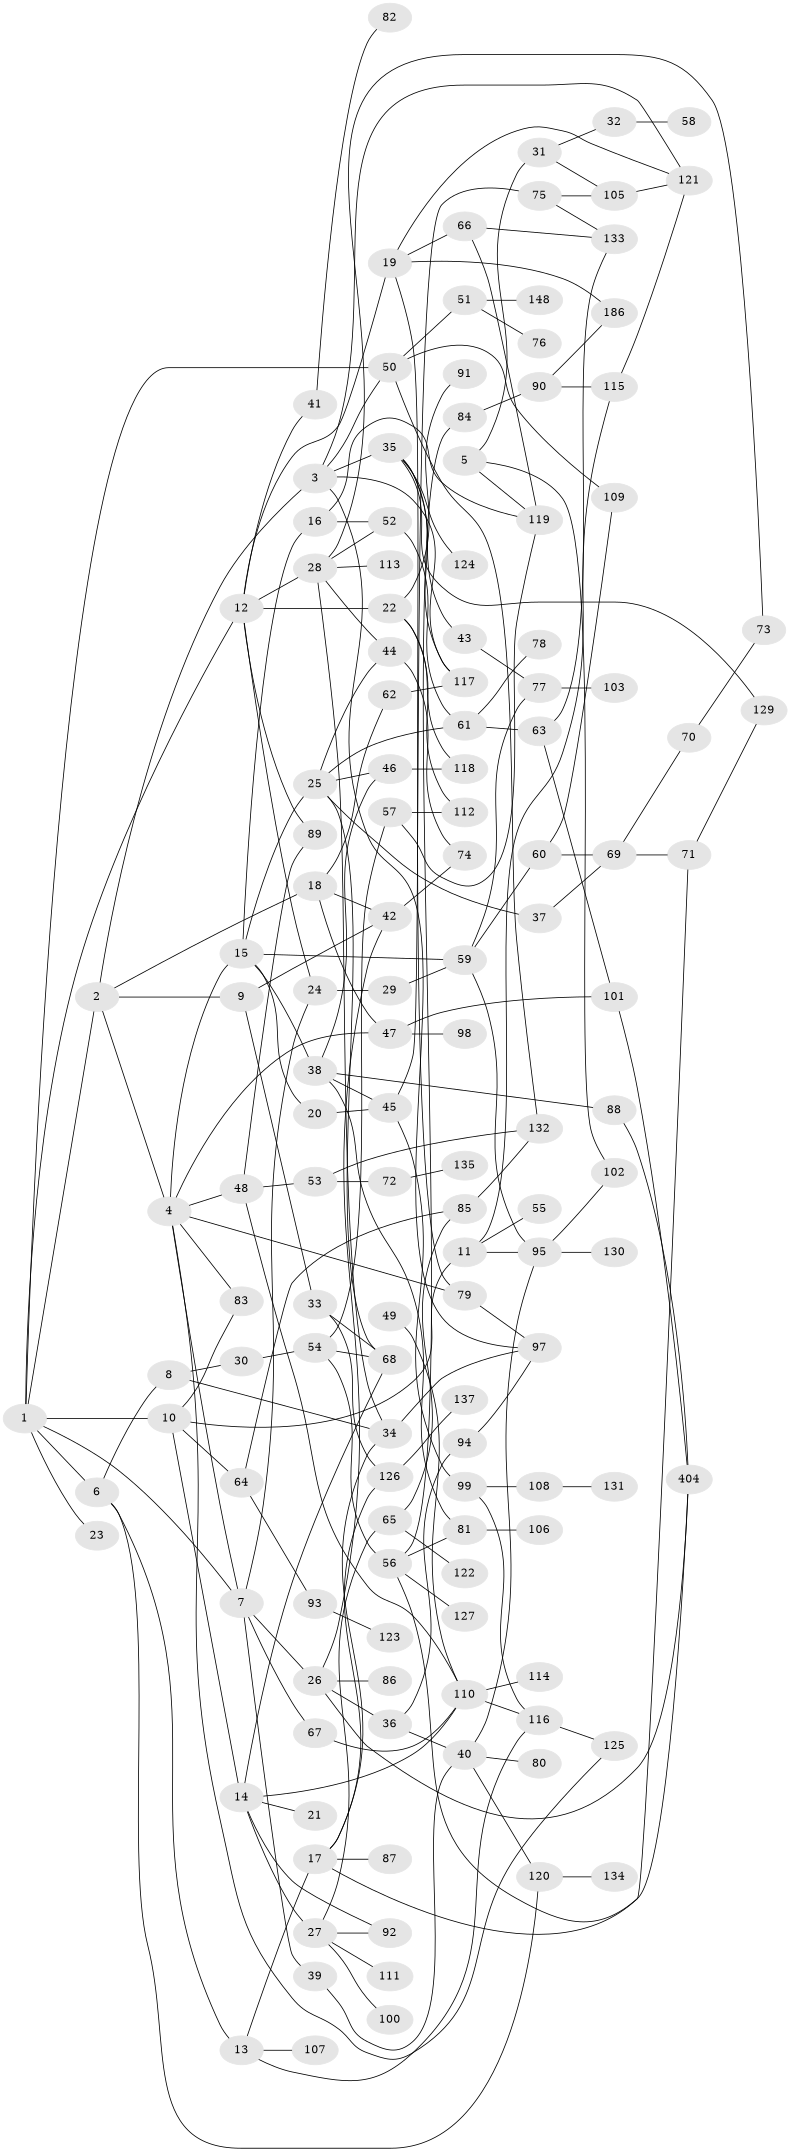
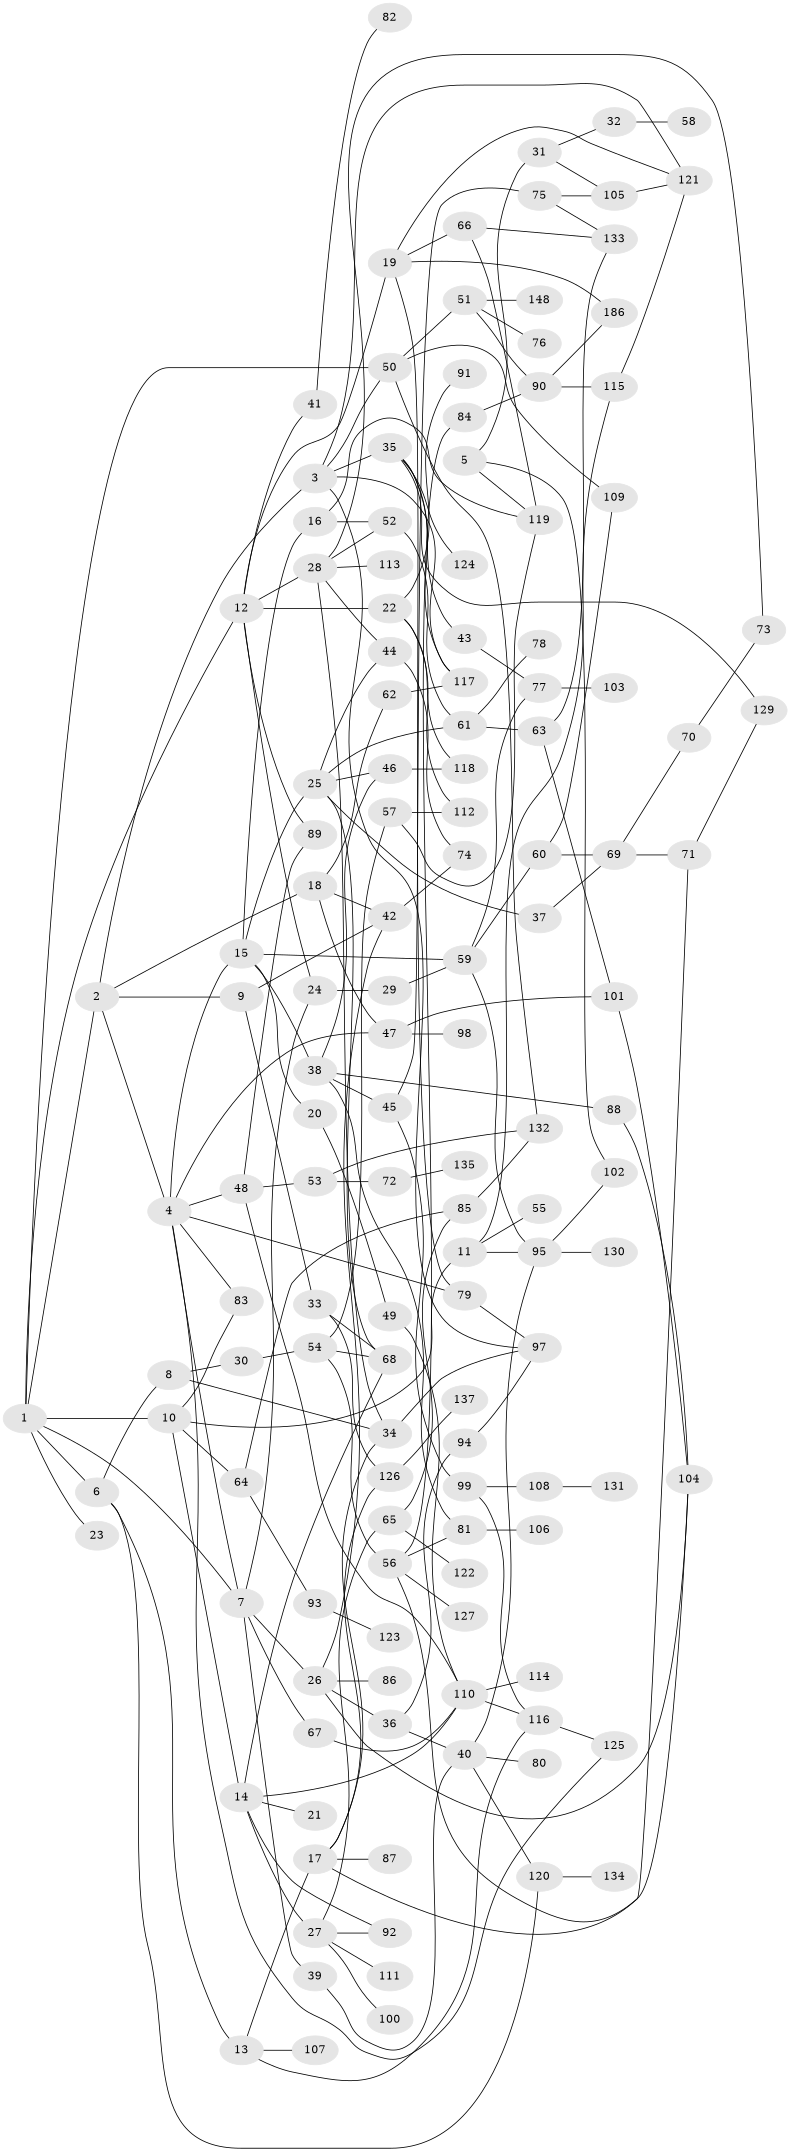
none -> (495, 336)
(354, 1111) -> (367, 1240)
(689, 1480) -> (689, 1480)
